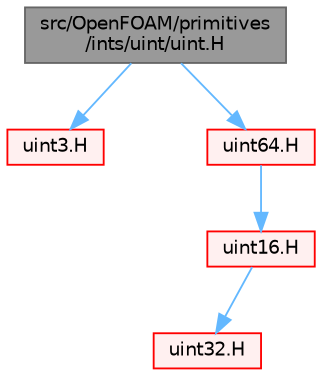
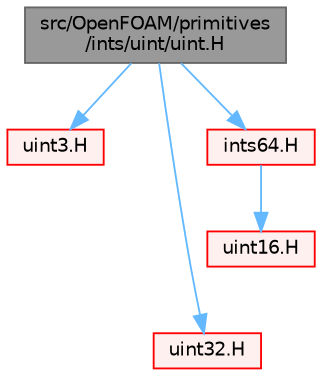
(261, 147) -> (261, 147)
(239, 292) -> (178, 189)
